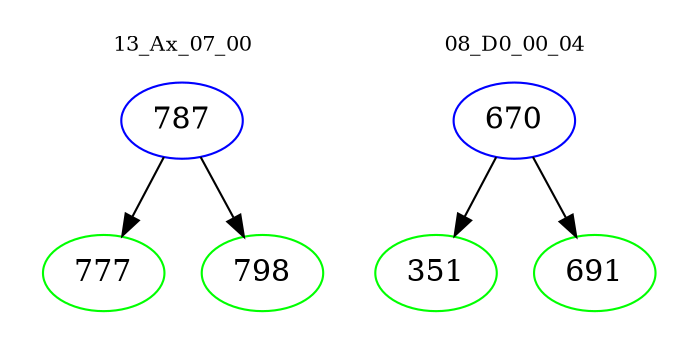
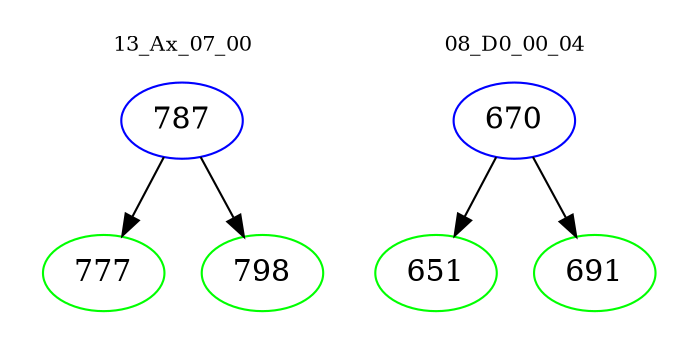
(436, 273) -> (436, 273)
